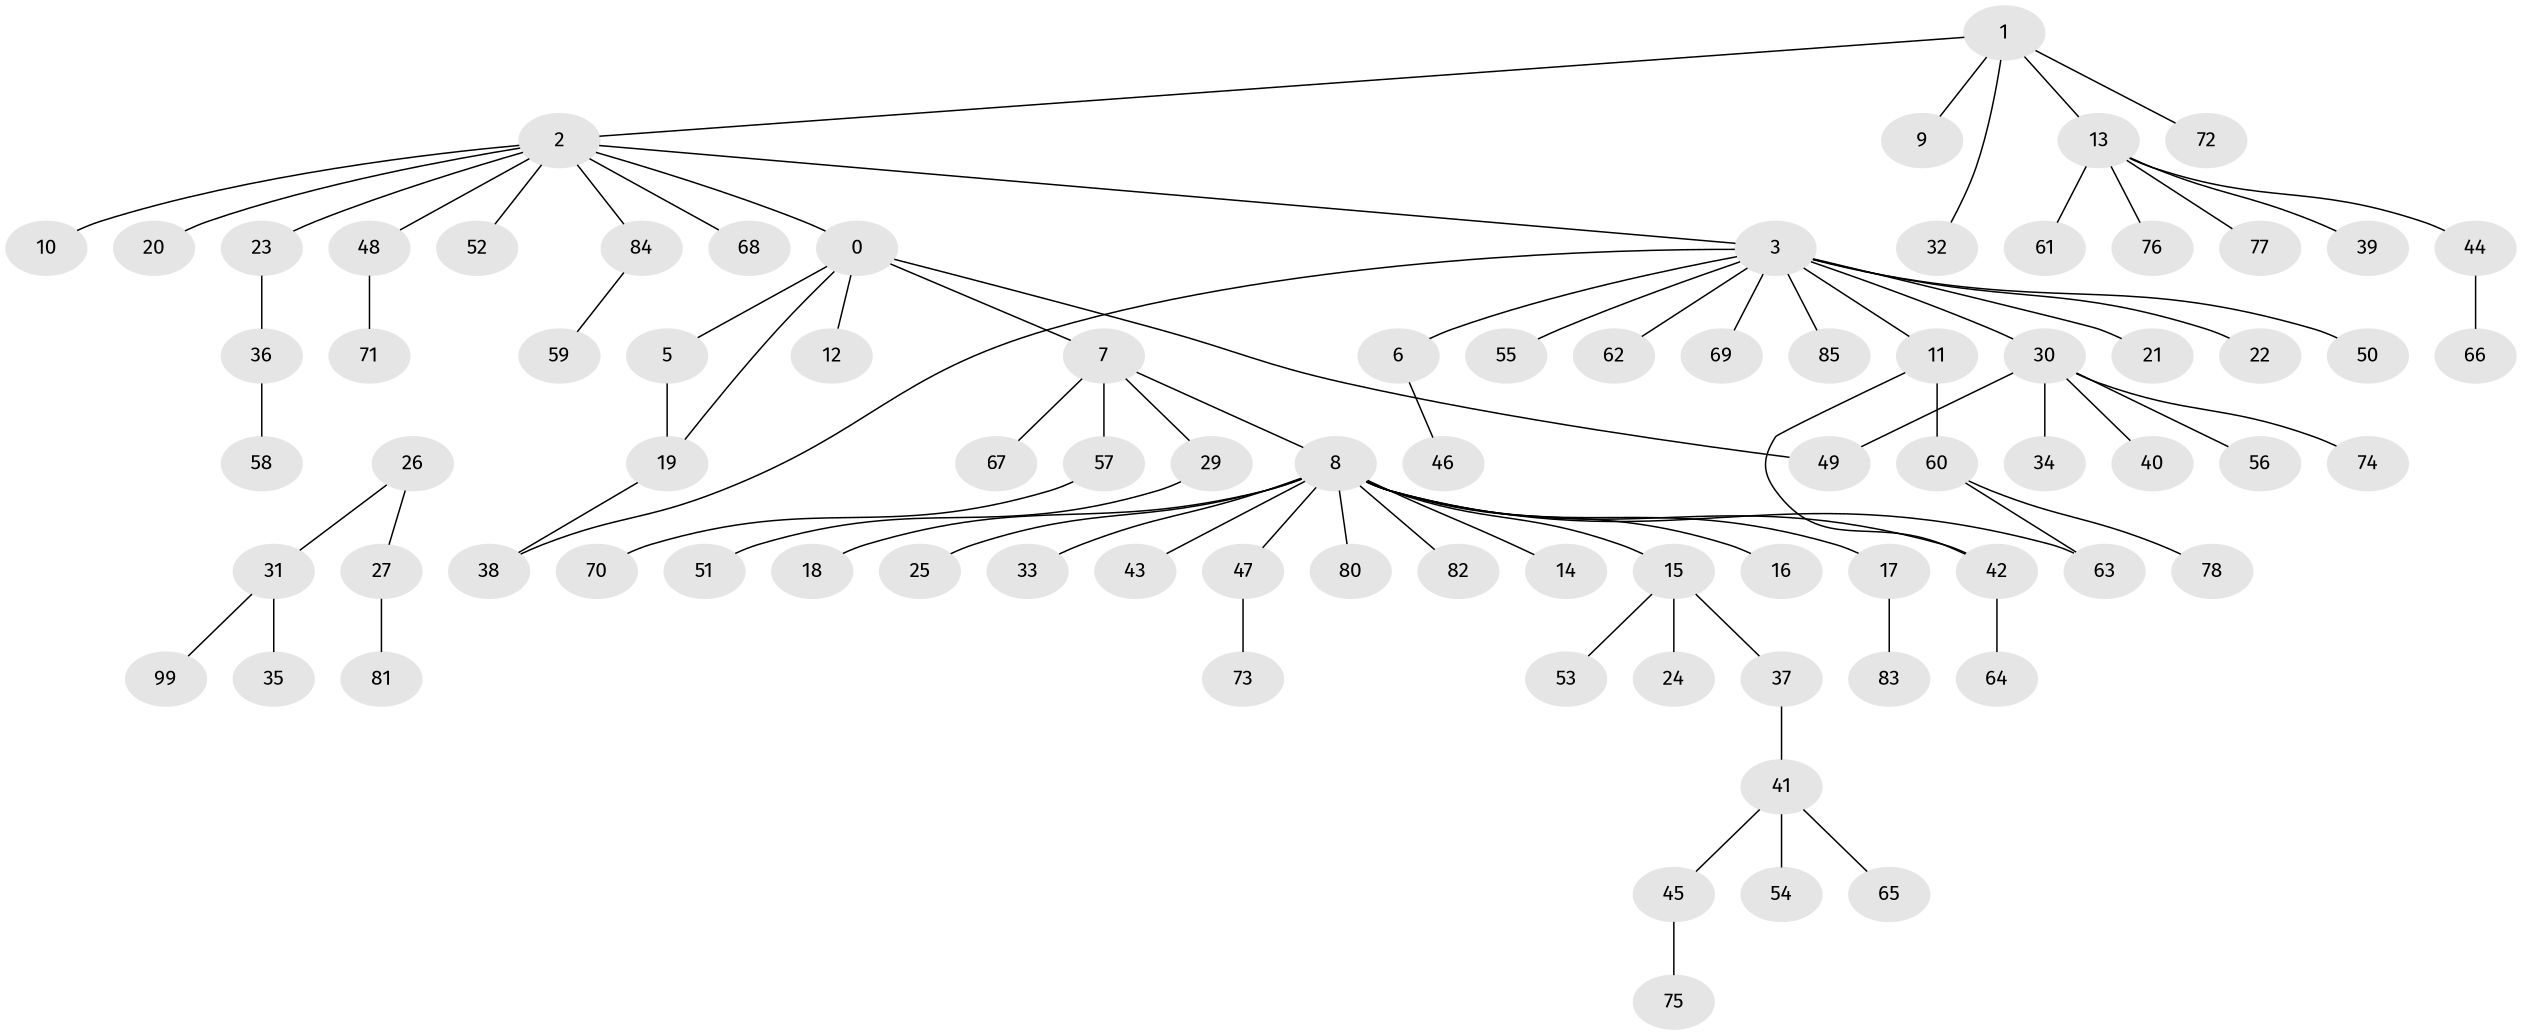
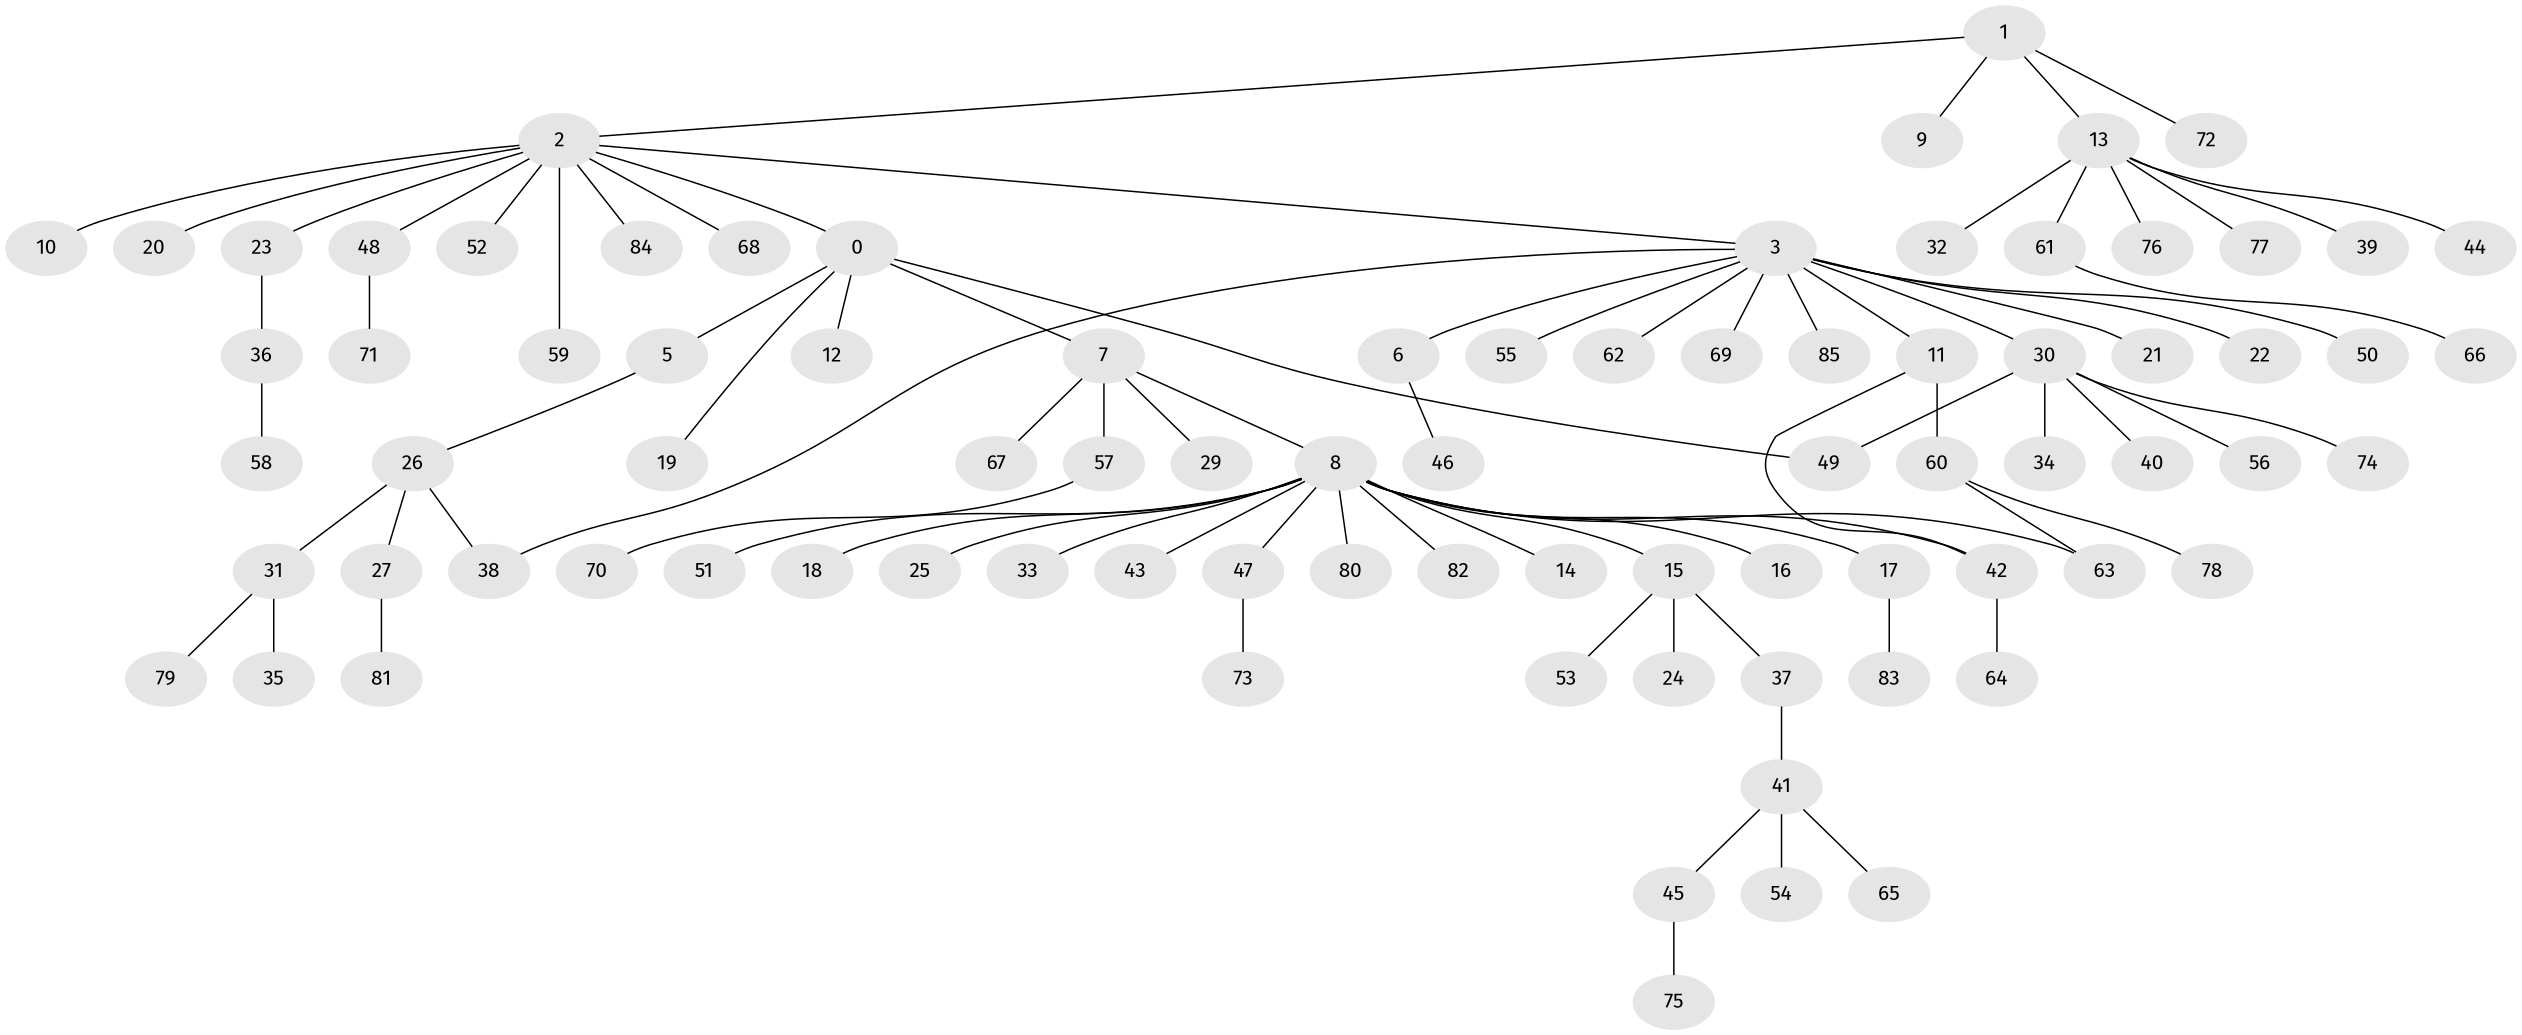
(1983, 144) -> (2018, 195)
(601, 302) -> (559, 248)
(2476, 302) -> (2260, 302)
(667, 410) -> (542, 413)
(578, 518) -> (451, 518)
(958, 518) -> (1018, 514)
(166, 679) -> (166, 679)
